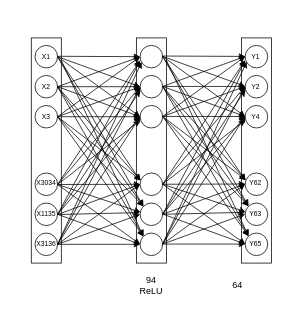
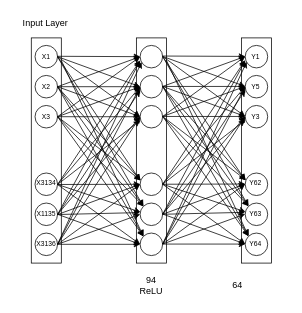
none -> (45, 23)
(255, 87) -> (255, 87)
(255, 117) -> (255, 117)
(46, 183) -> (46, 183)
(255, 244) -> (255, 244)
